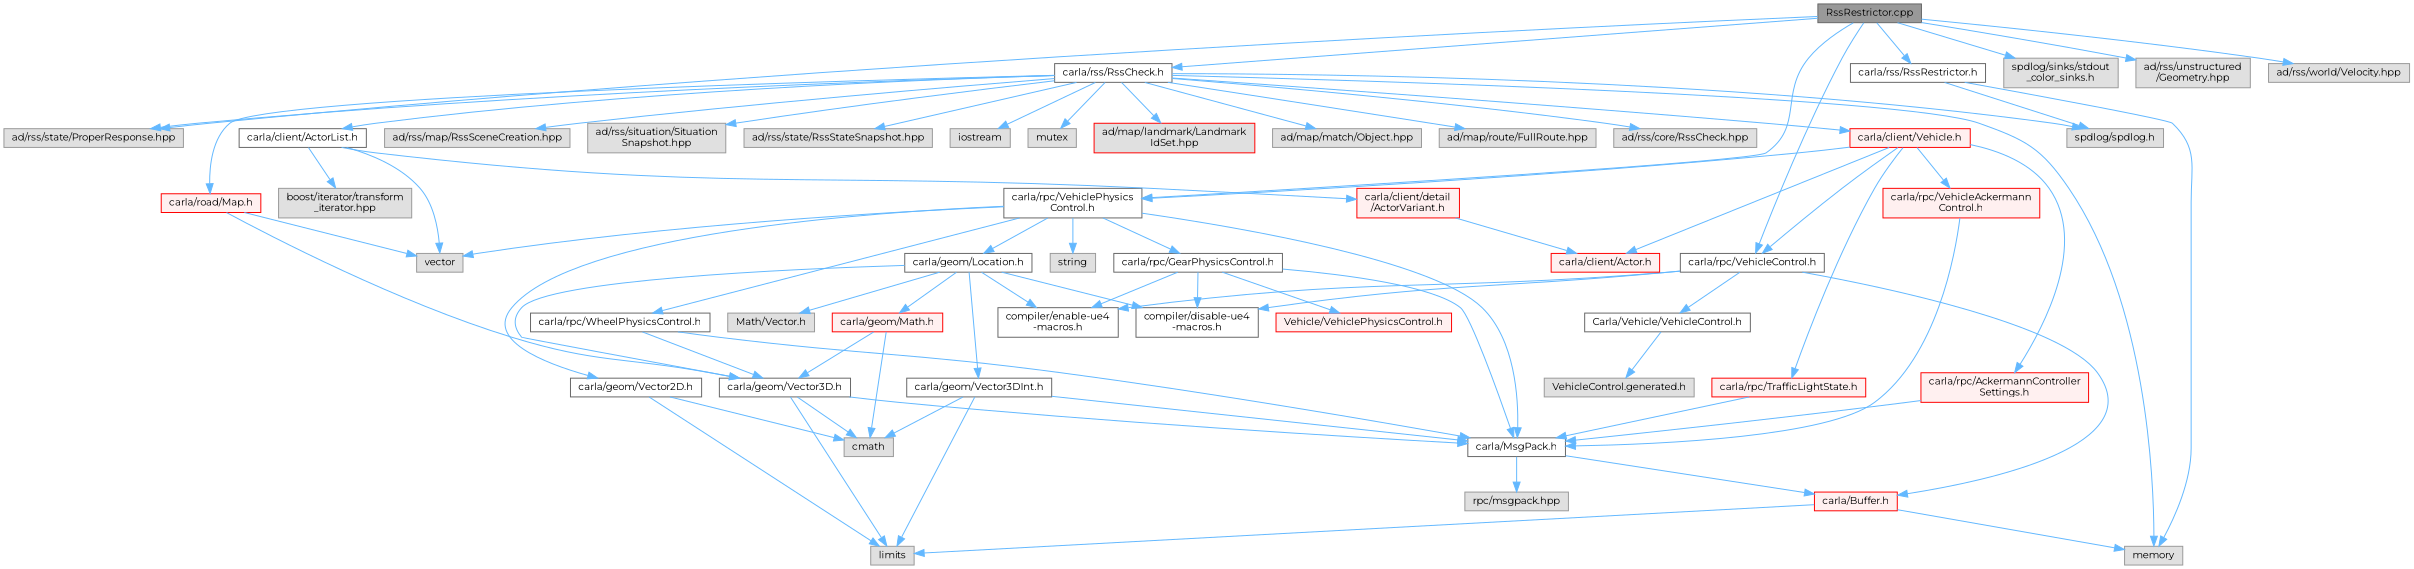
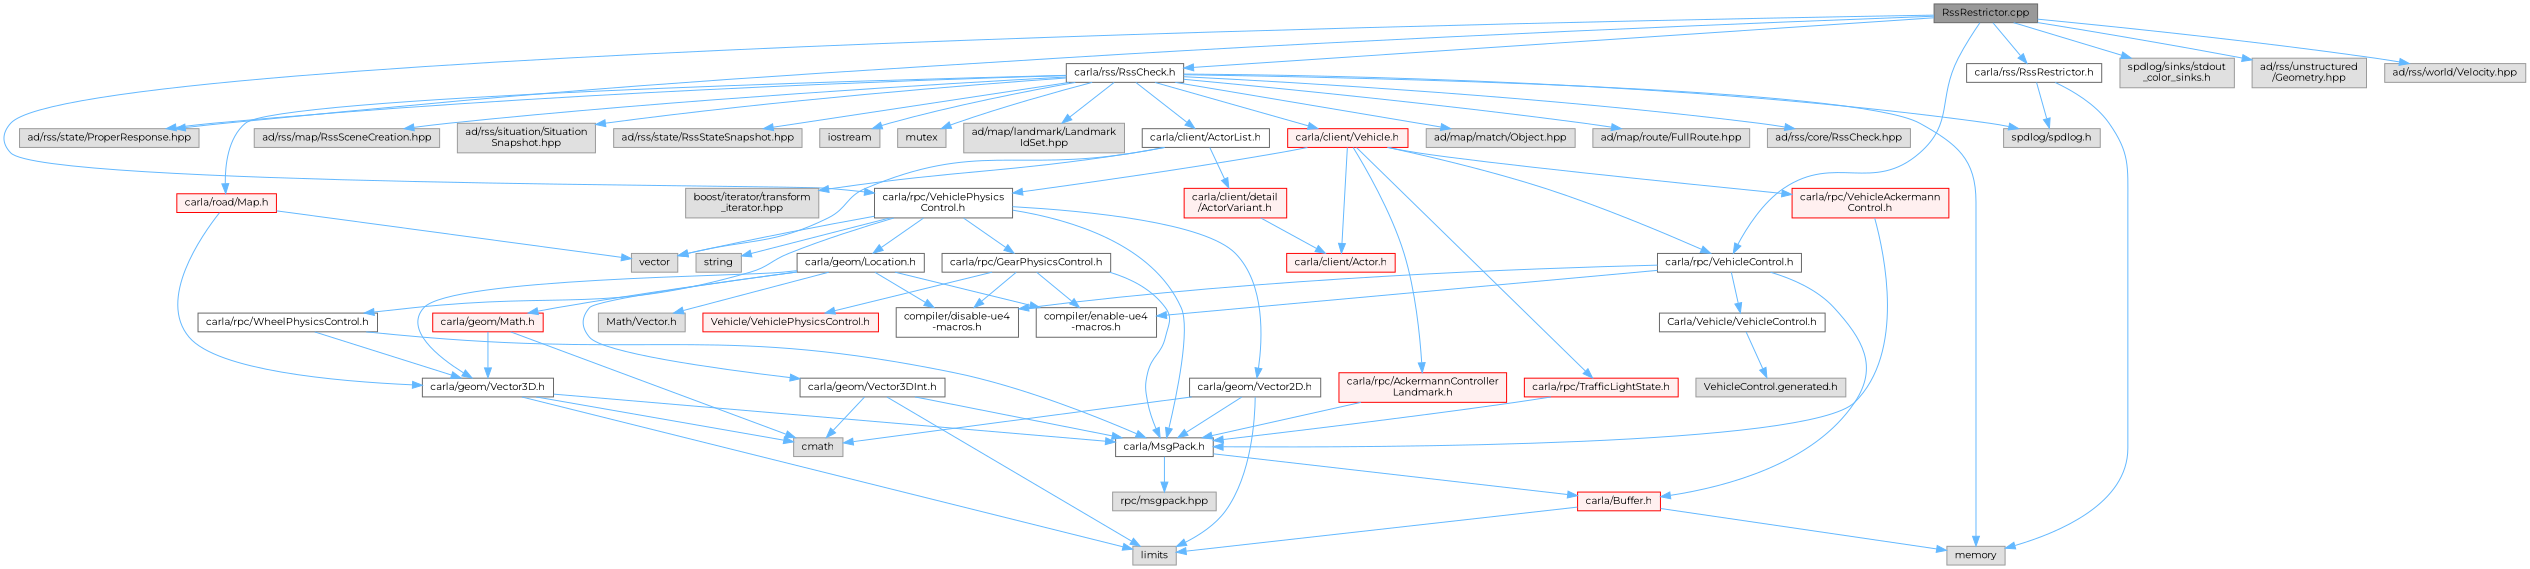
(1174, 138) -> (1044, 138)
(2005, 388) -> (1423, 388)
none -> (1214, 415)
